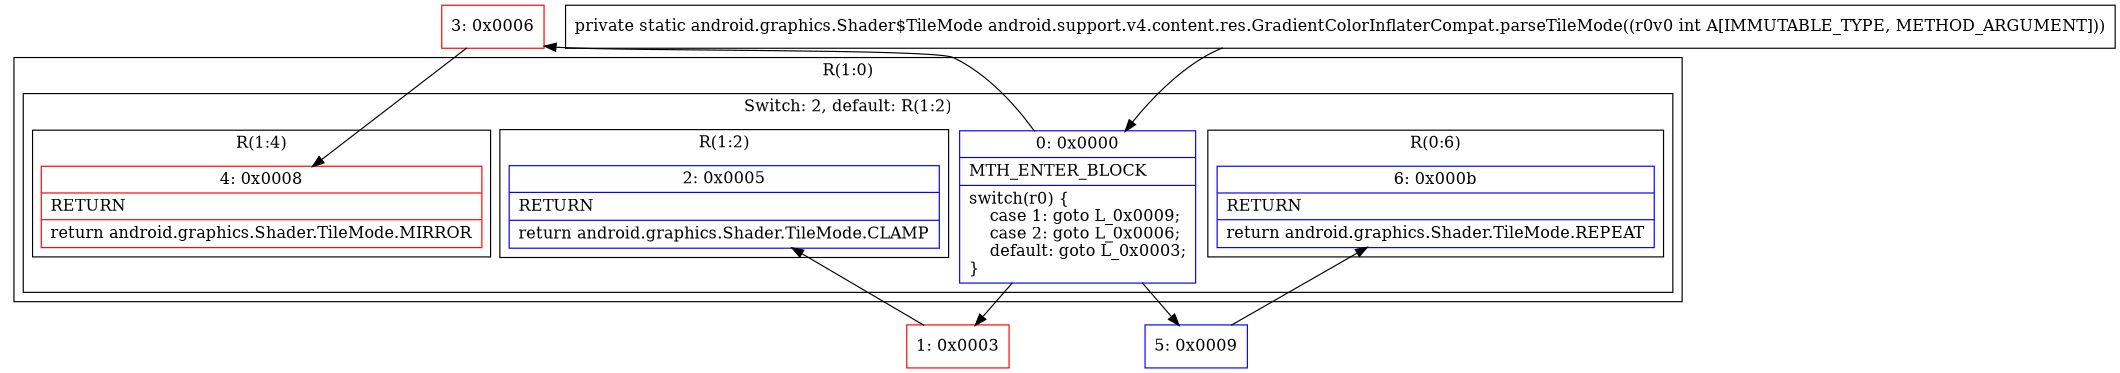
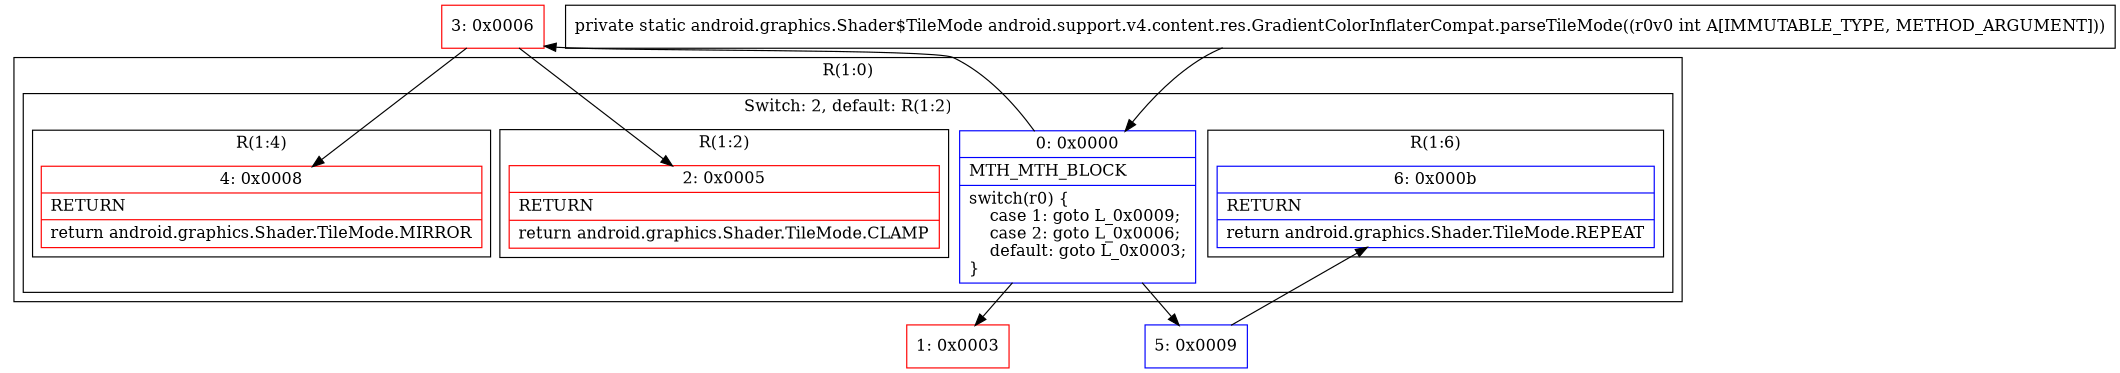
(1436, 144) -> (1436, 144)
(1058, 171) -> (1048, 171)
(724, 207) -> (724, 207)
(854, 284) -> (591, 103)
